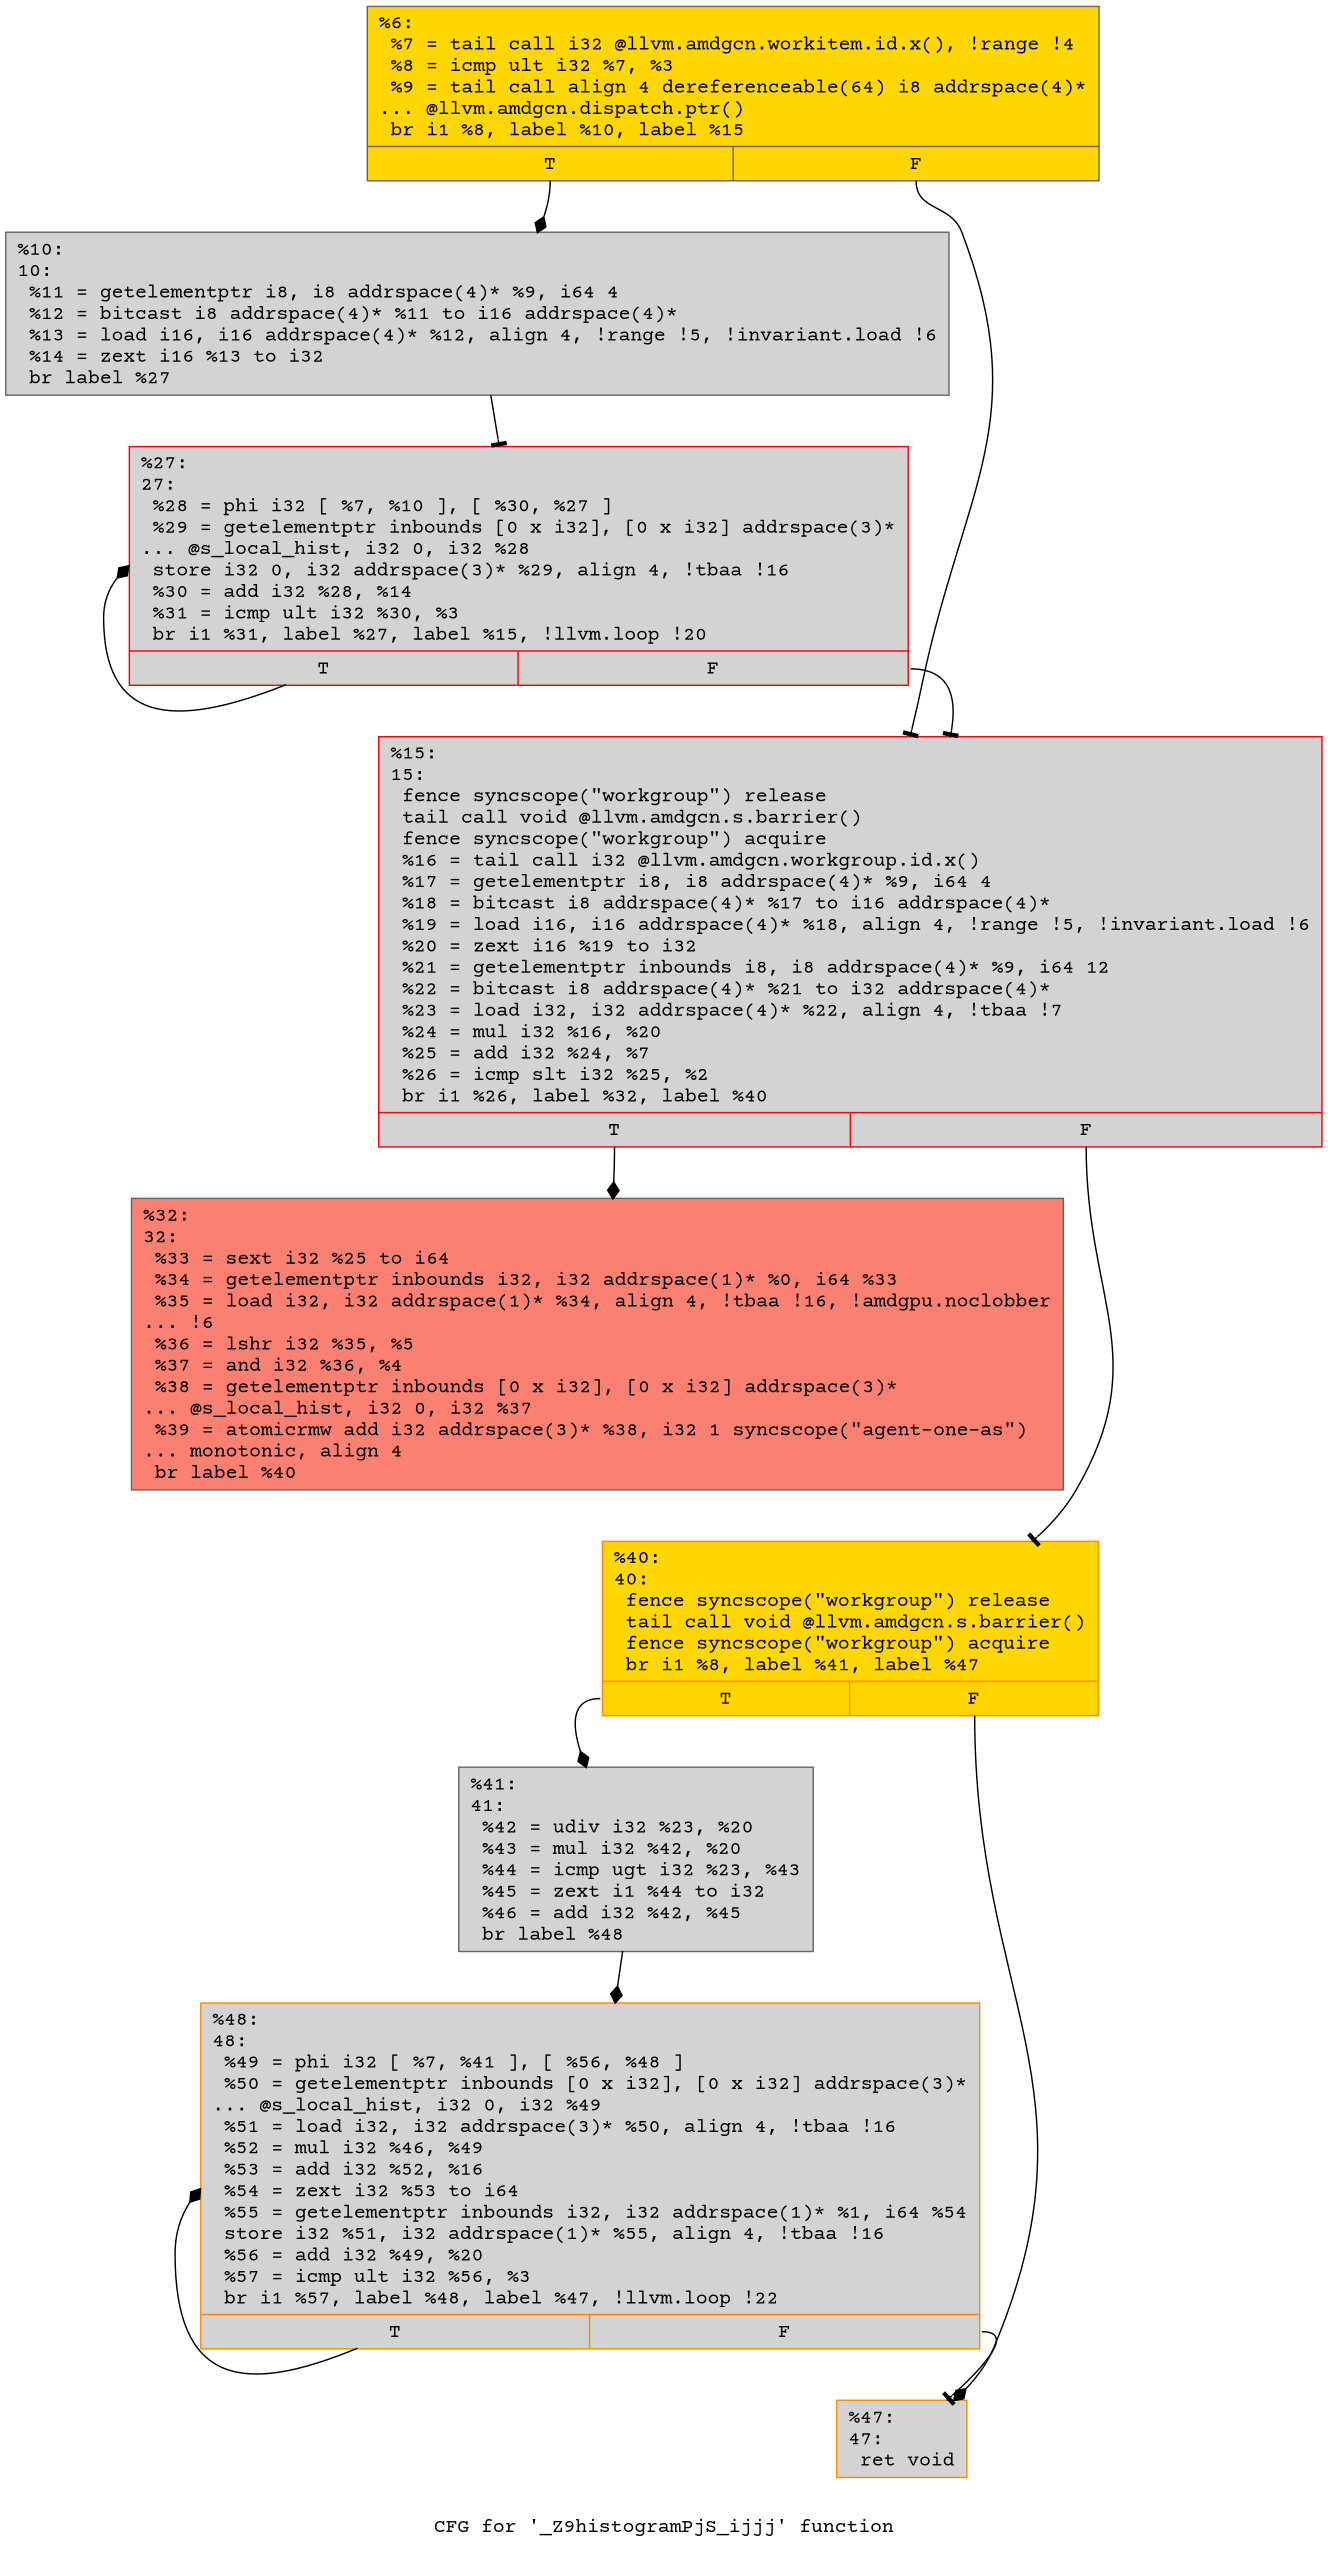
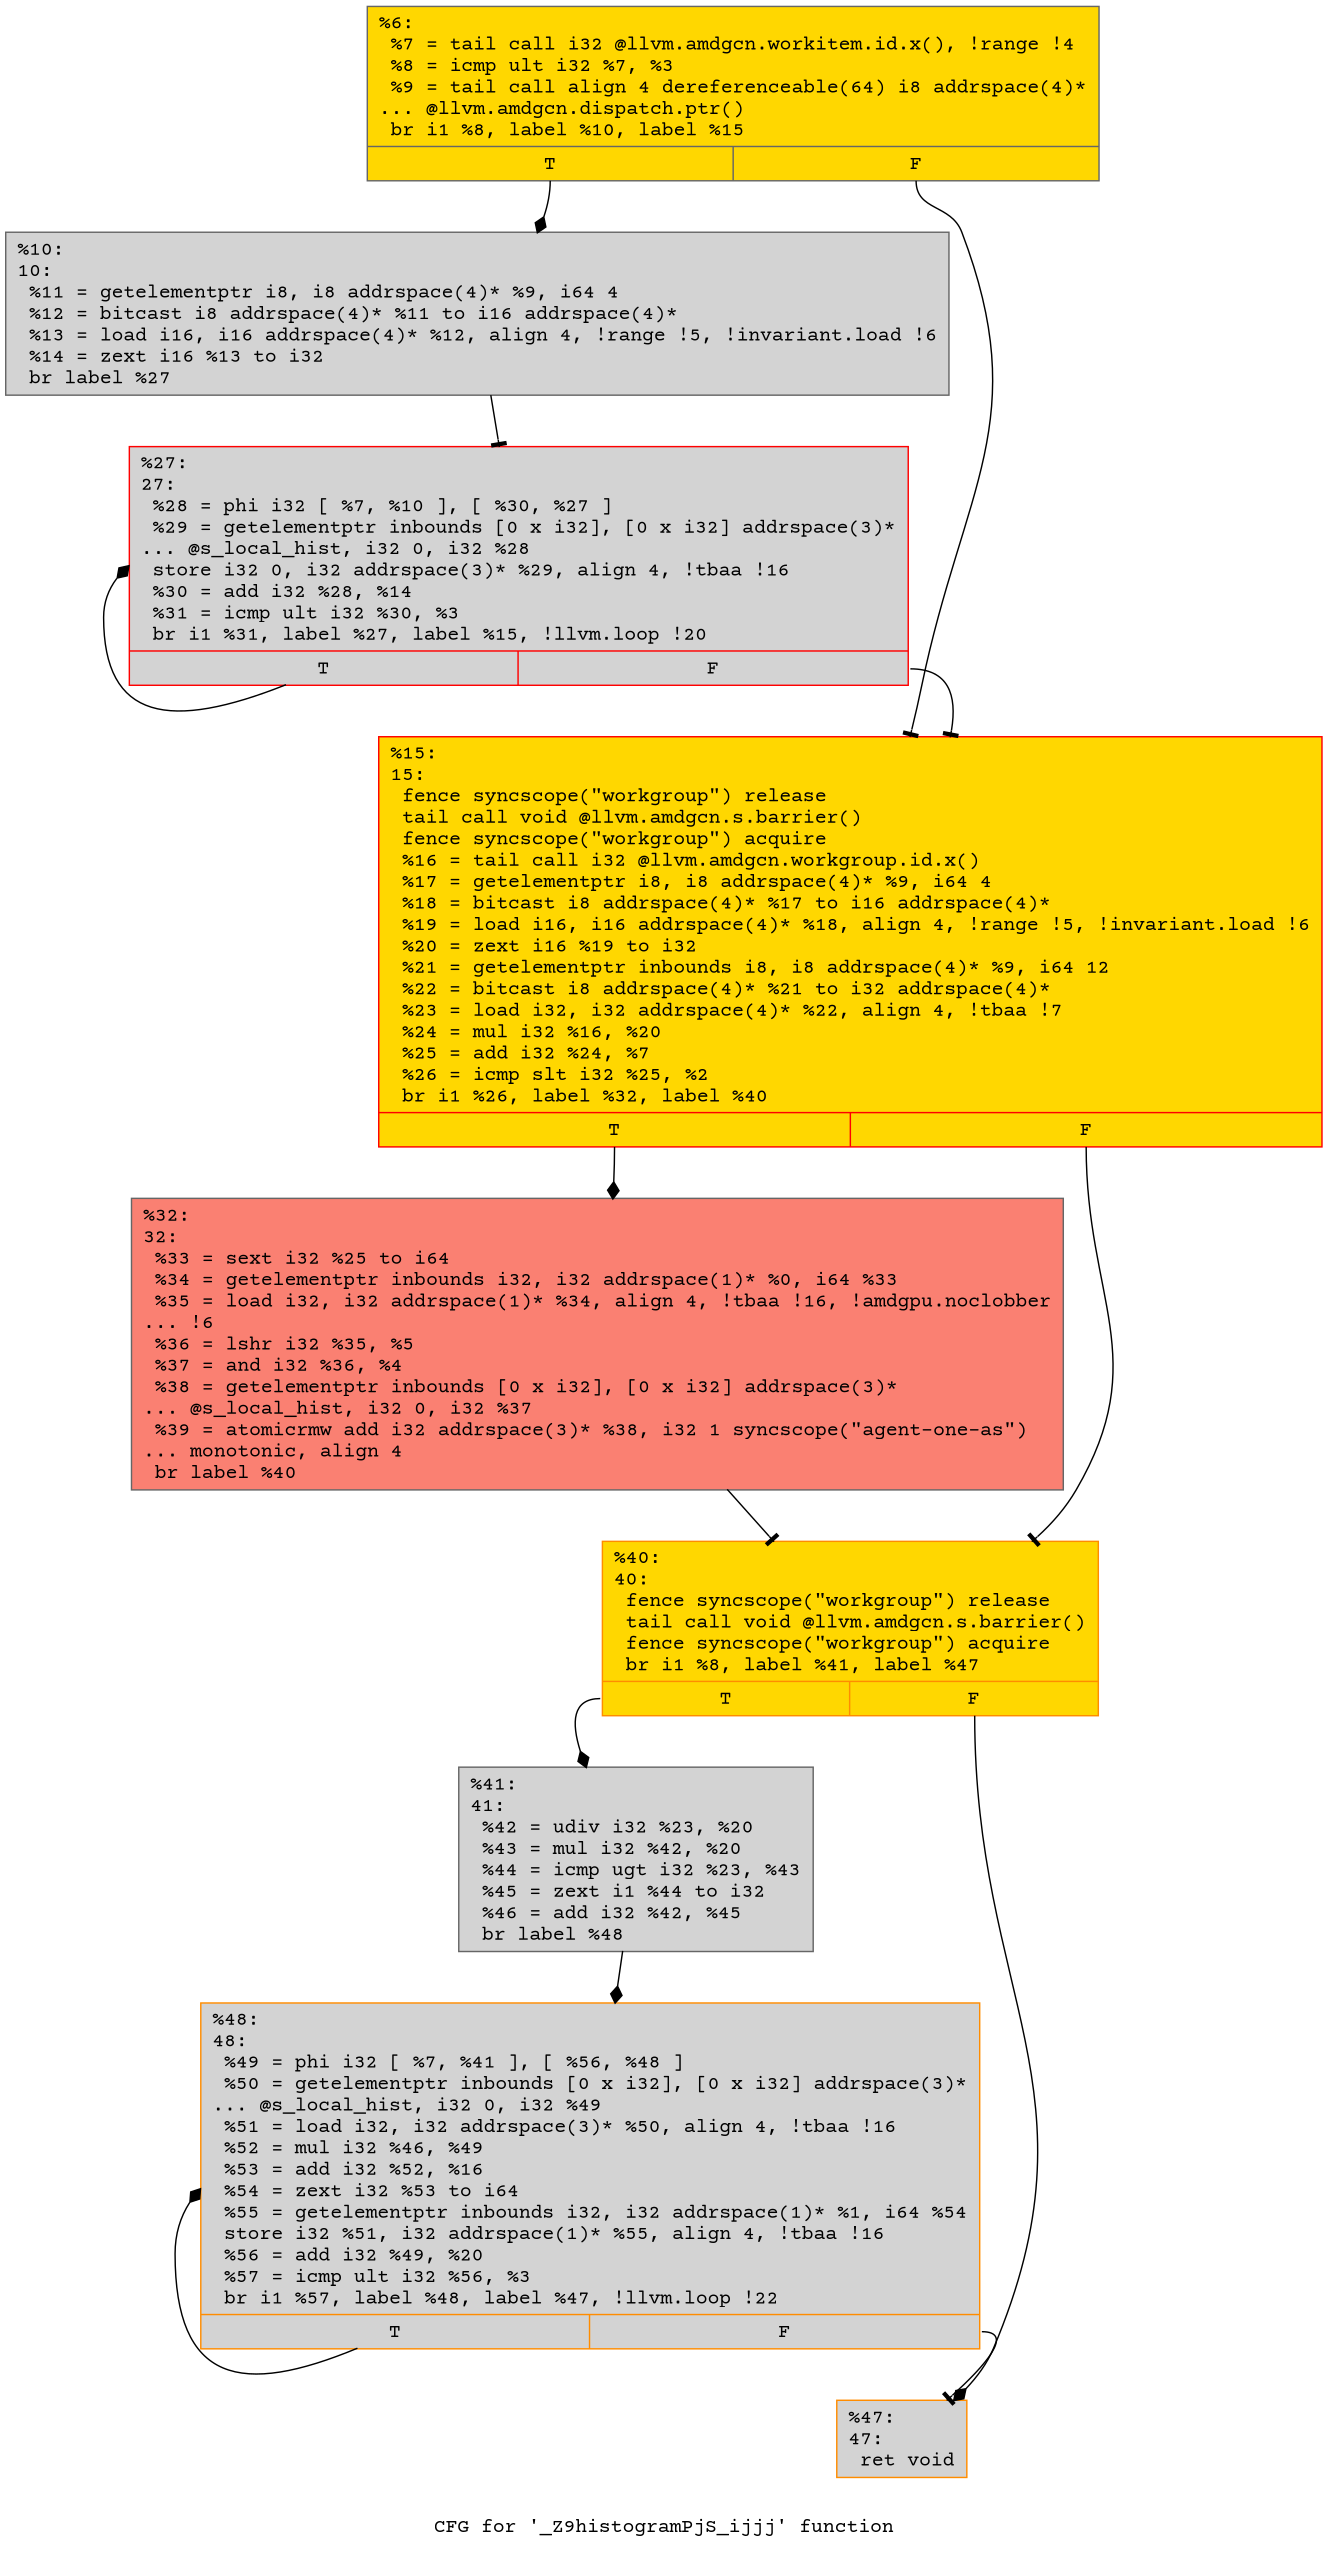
(850, 942) -> (850, 942)
none -> (748, 1513)
